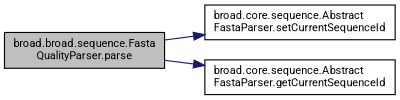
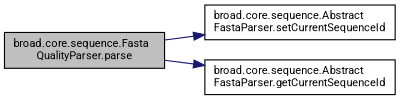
(85, 50) -> (85, 50)
